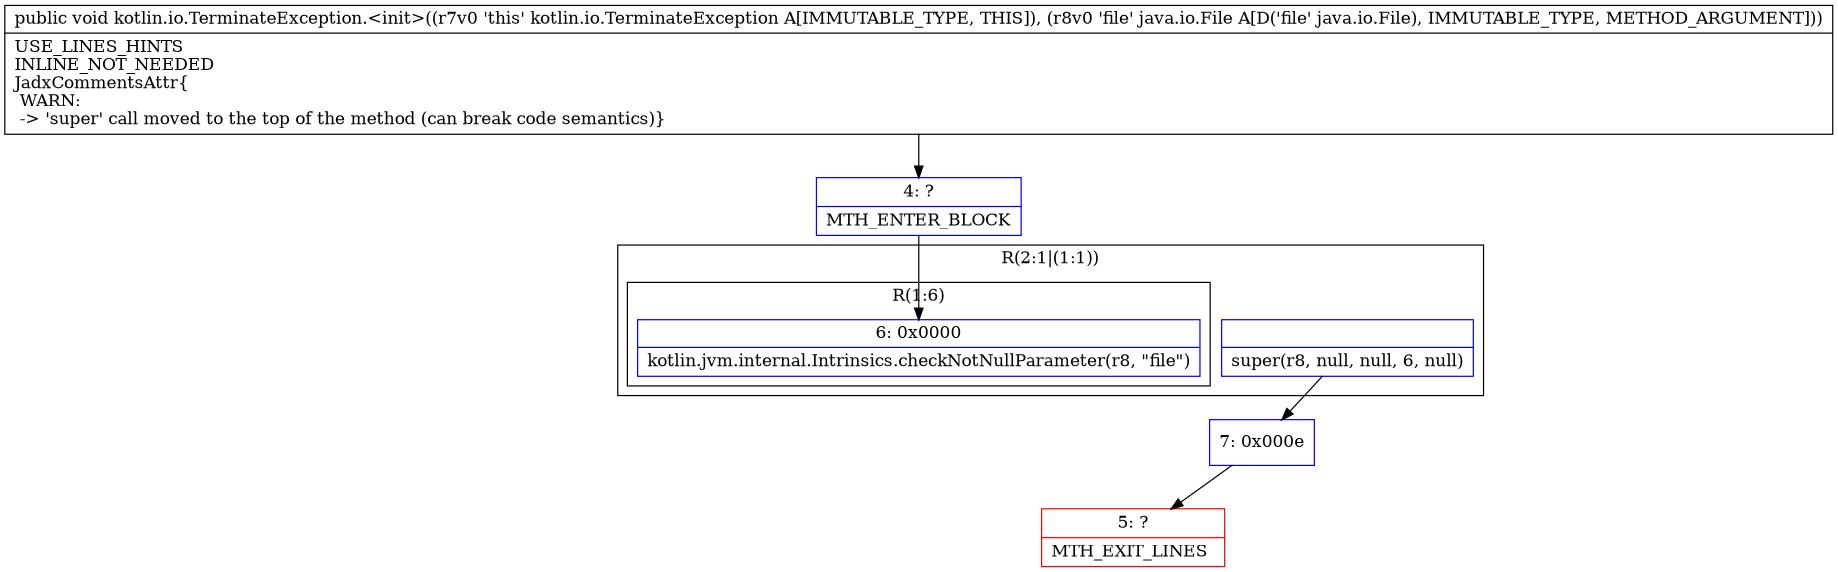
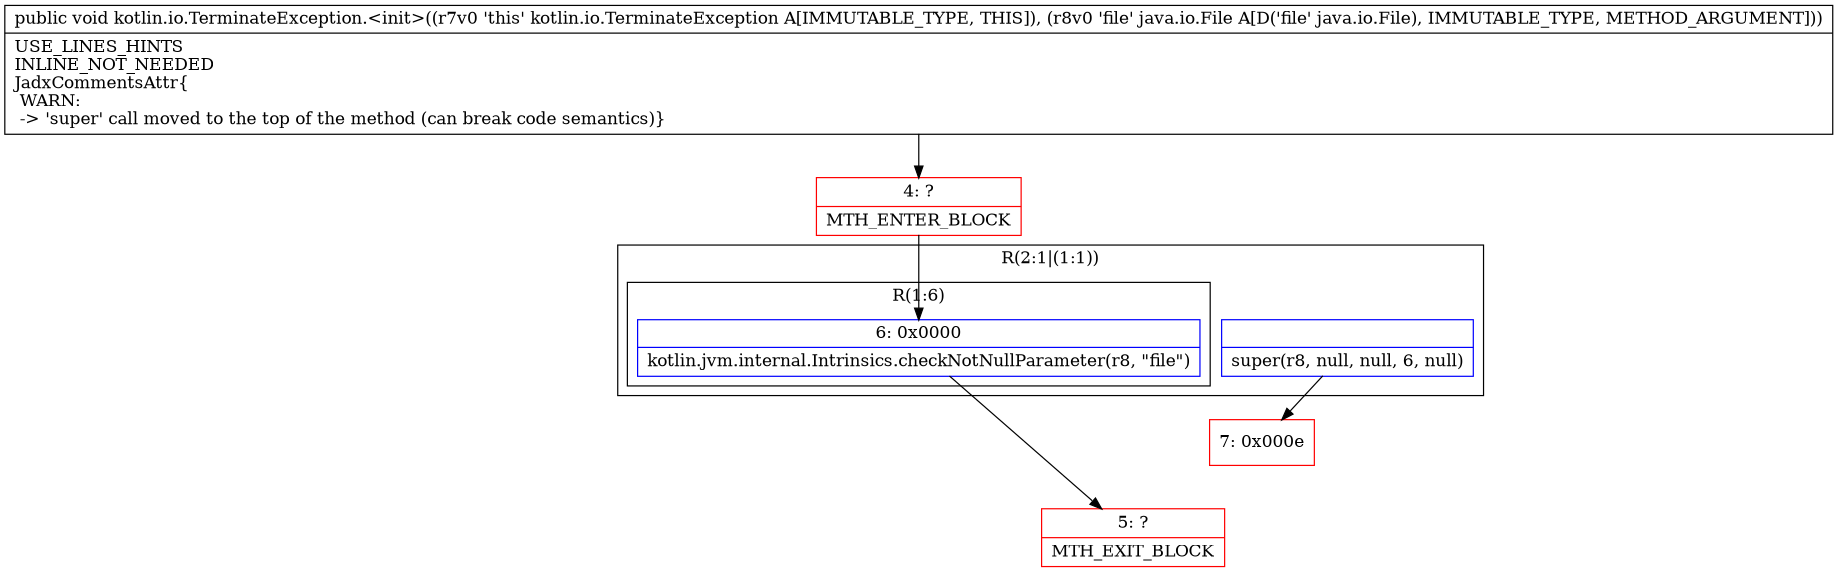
(919, 207) -> (919, 207)
(1262, 443) -> (1262, 443)
(1207, 484) -> (1021, 438)
(1130, 552) -> (1133, 552)
